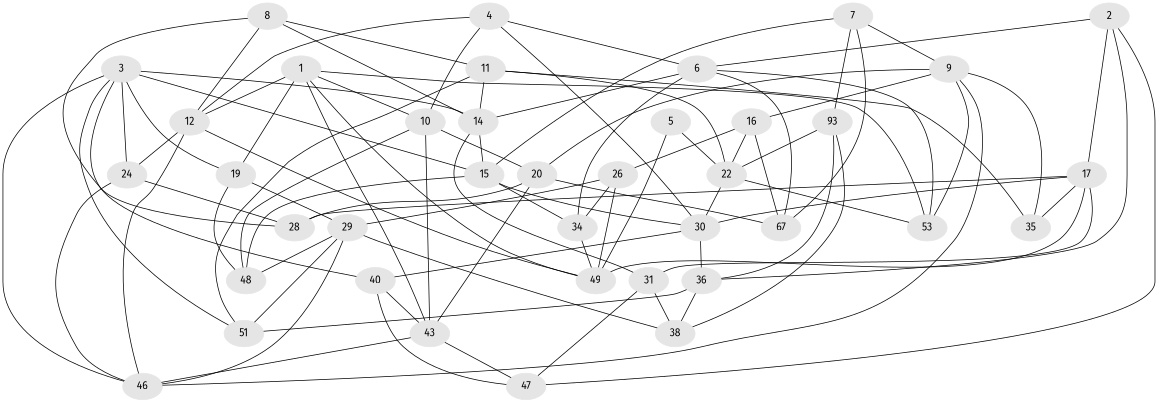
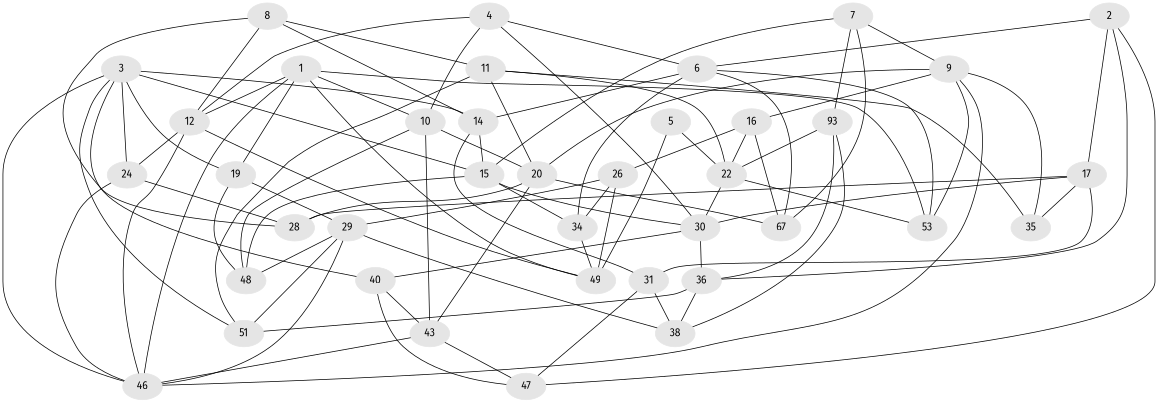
(482, 95) -> (511, 122)
(364, 195) -> (187, 210)
(866, 266) -> none
